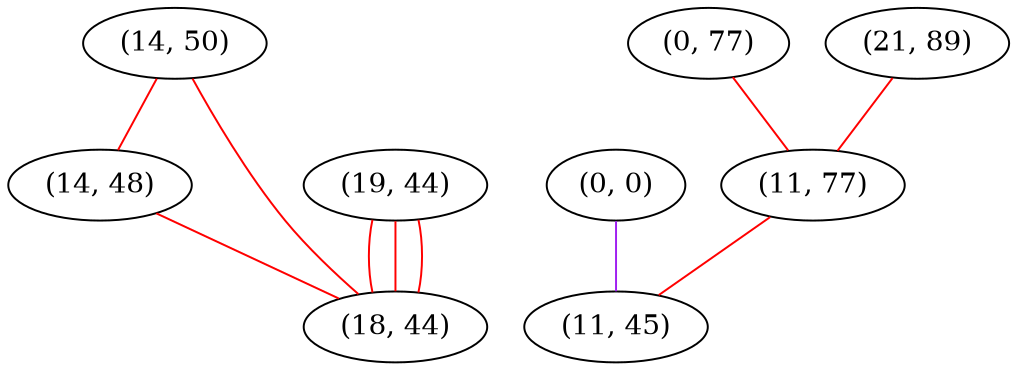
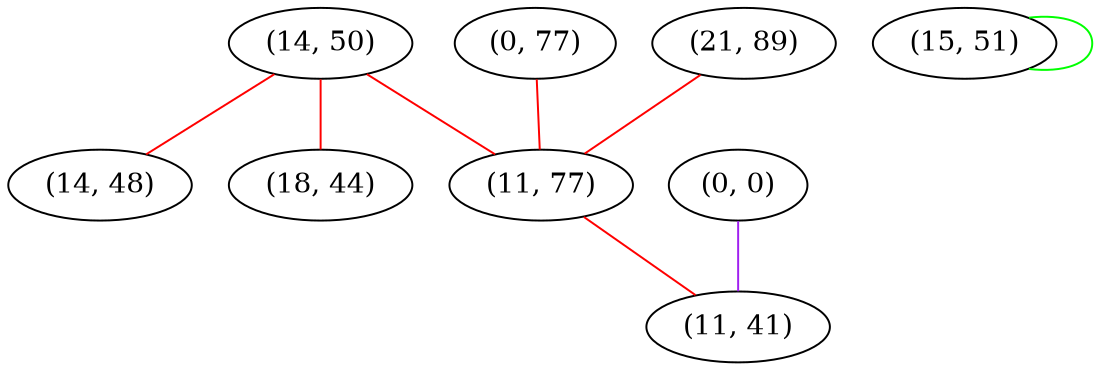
none -> (965, 43)
none -> (431, 114)
(395, 185) -> none
(248, 256) -> none
(616, 327) -> (738, 327)
